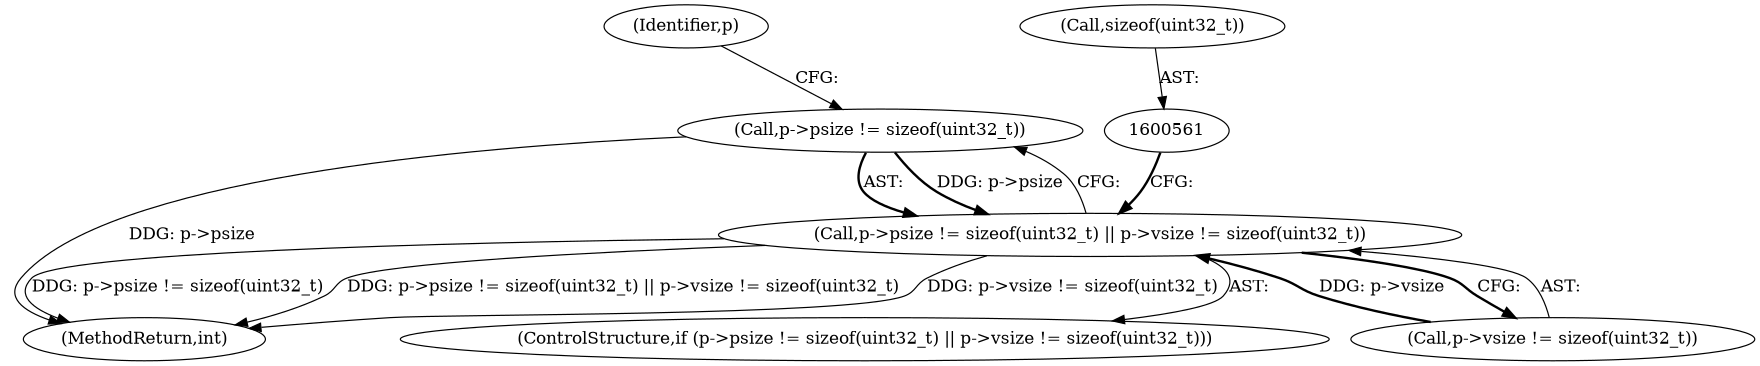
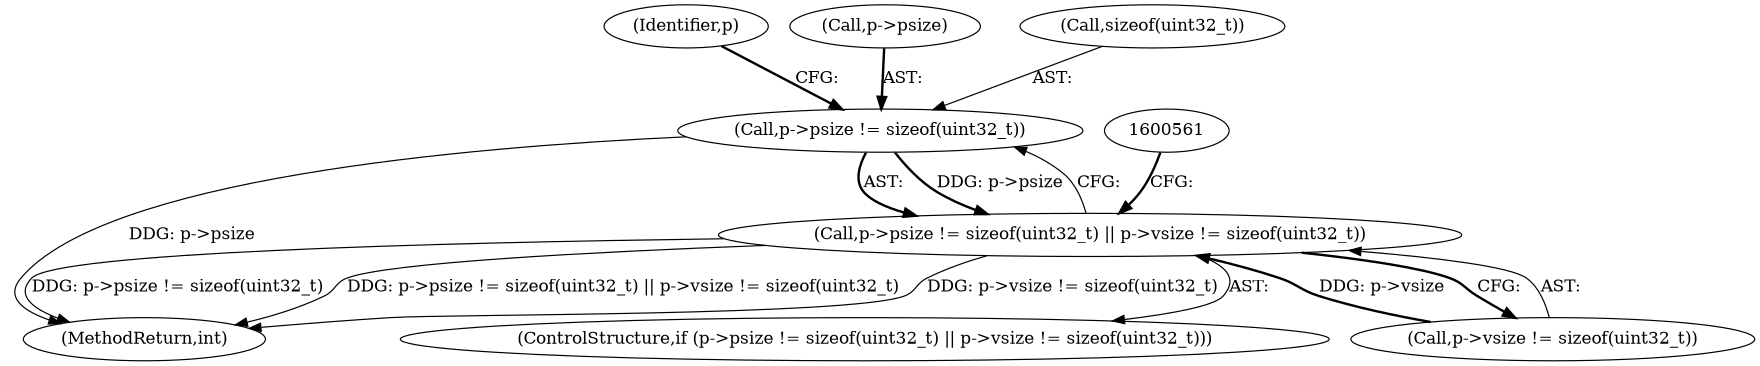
none -> (885, 26)
(1159, 72) -> (1023, 76)
(776, 75) -> (776, 75)
